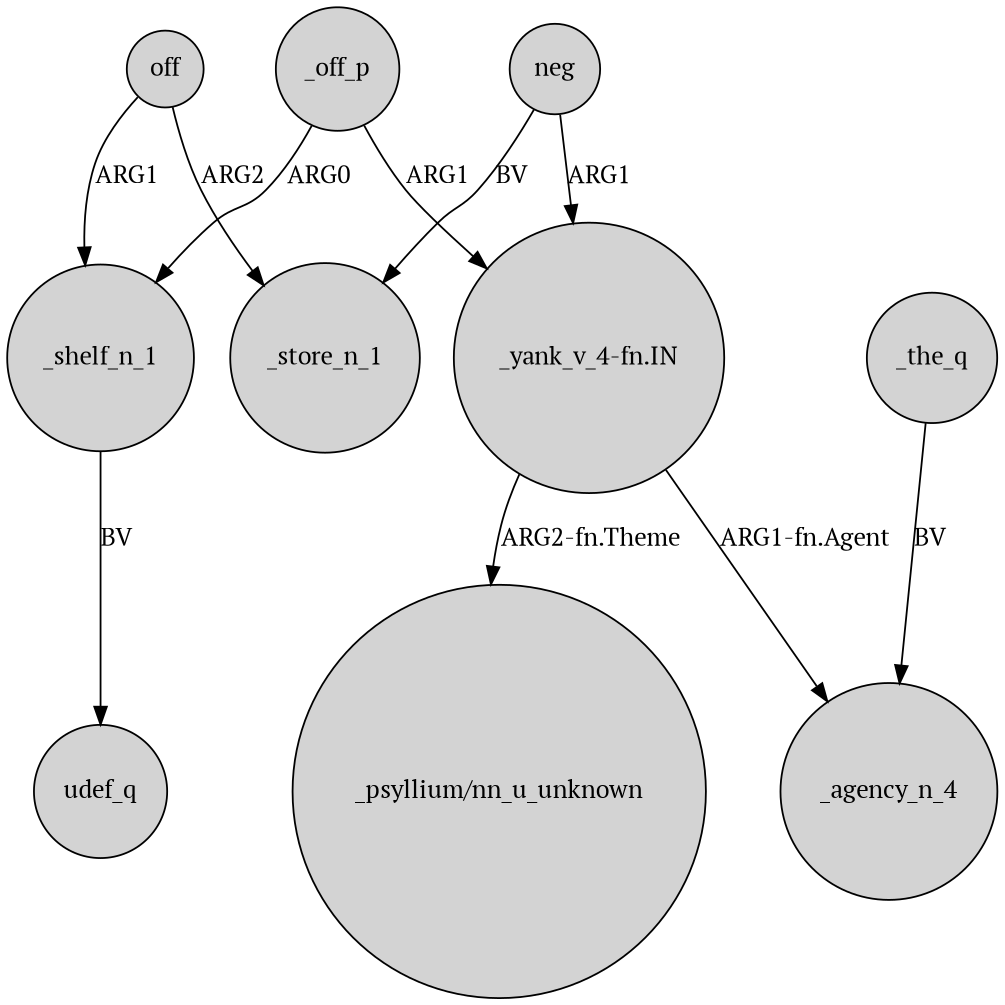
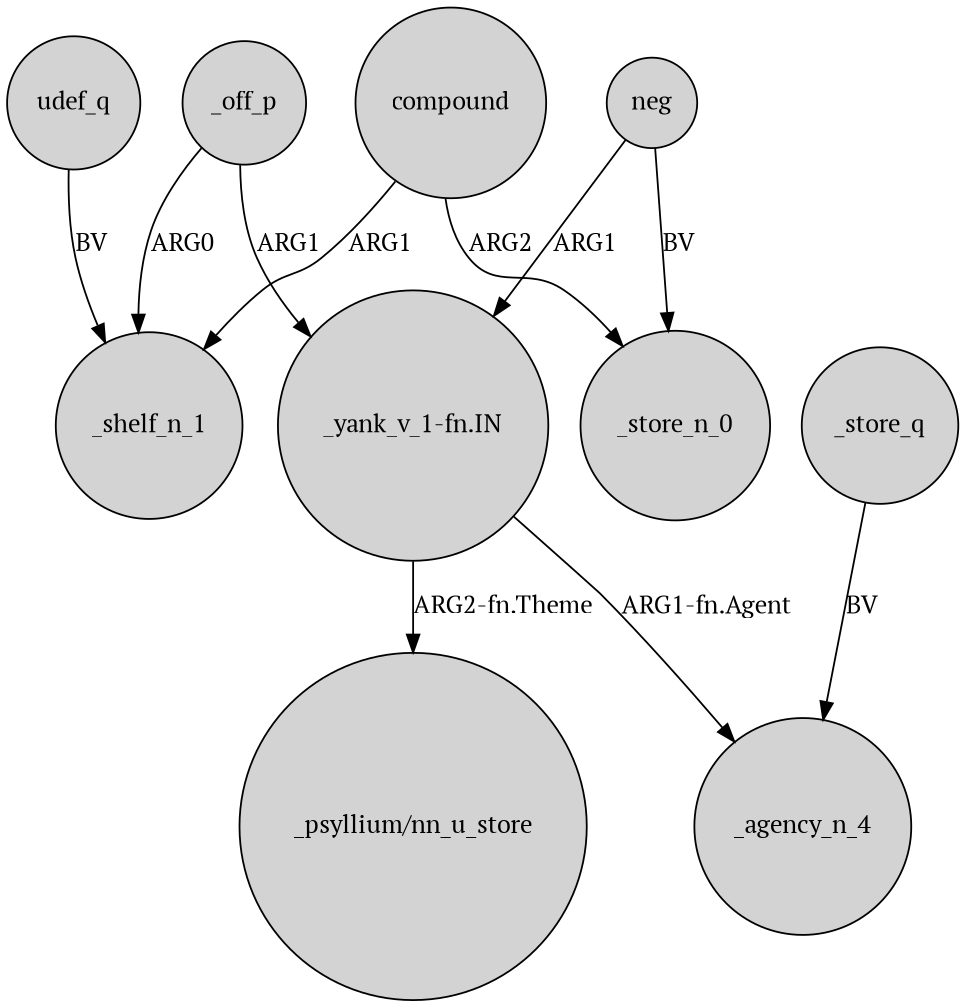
(165, 69) -> (451, 103)
(325, 358) -> (675, 426)
(589, 358) -> (413, 426)
(932, 358) -> (880, 426)
(101, 579) -> (74, 249)
(499, 791) -> (413, 826)
